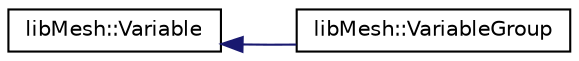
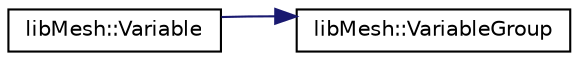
(269, 45) -> (248, 16)
